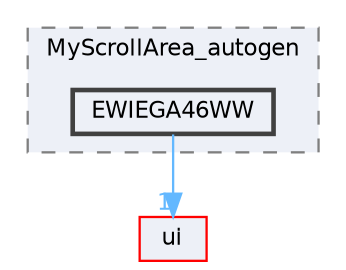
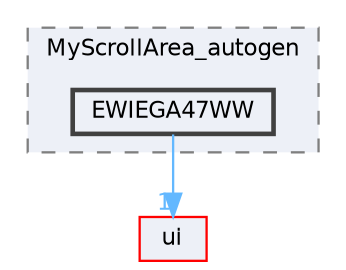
(173, 112) -> (173, 112)
